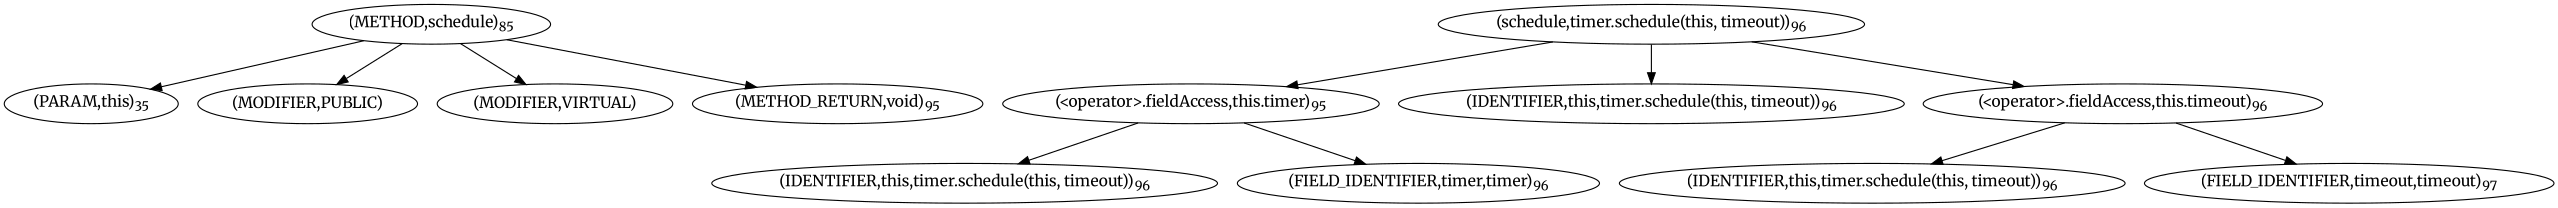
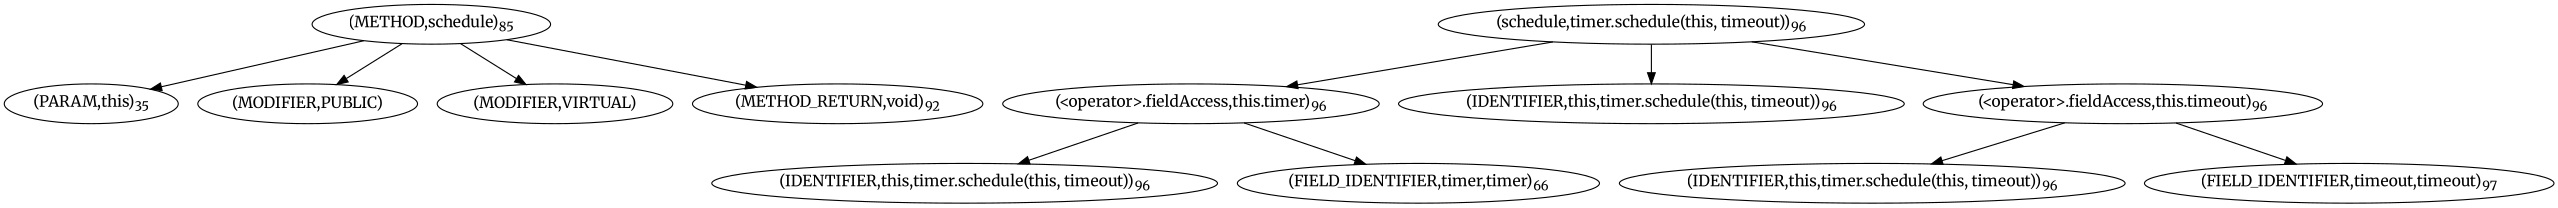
(933, 102) -> (933, 102)
(1319, 102) -> (1319, 102)
(1541, 182) -> (1541, 182)
